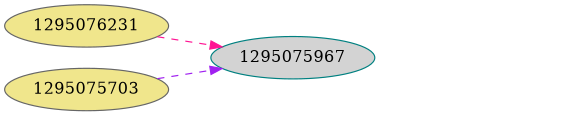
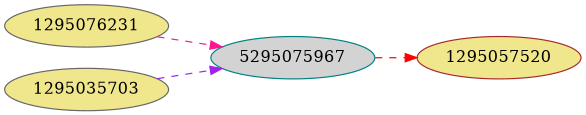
(293, 58) -> (293, 58)
none -> (499, 58)
(87, 90) -> (87, 90)
